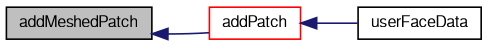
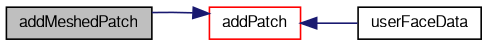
(188, 34) -> (172, 12)
